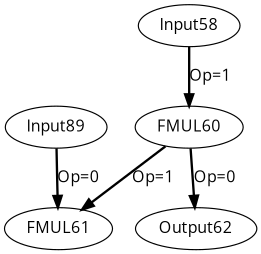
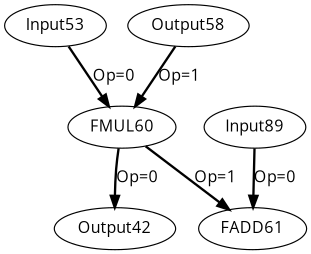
none -> (55, 26)
(189, 26) -> (188, 26)
(59, 229) -> (253, 229)
(196, 229) -> (115, 229)
